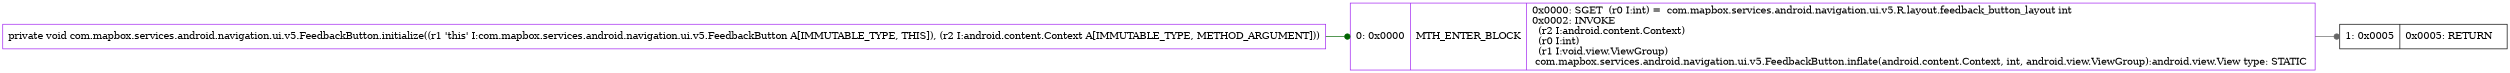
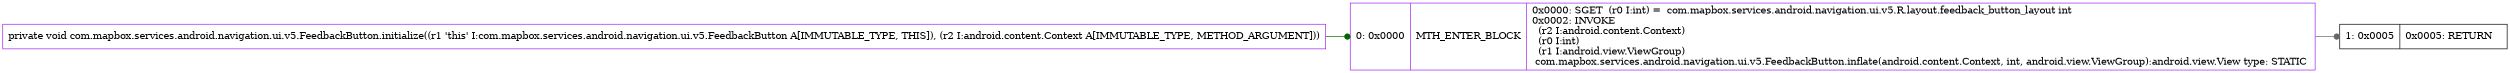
(1600, 52) -> (1609, 52)
